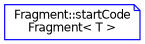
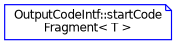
(72, 22) -> (88, 22)
